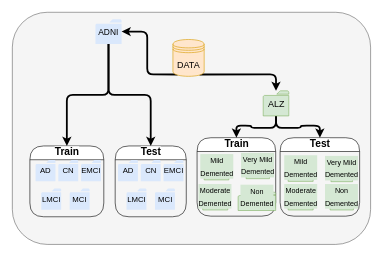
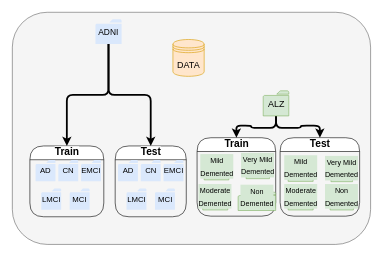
(147, 58) -> none
(242, 75) -> none
